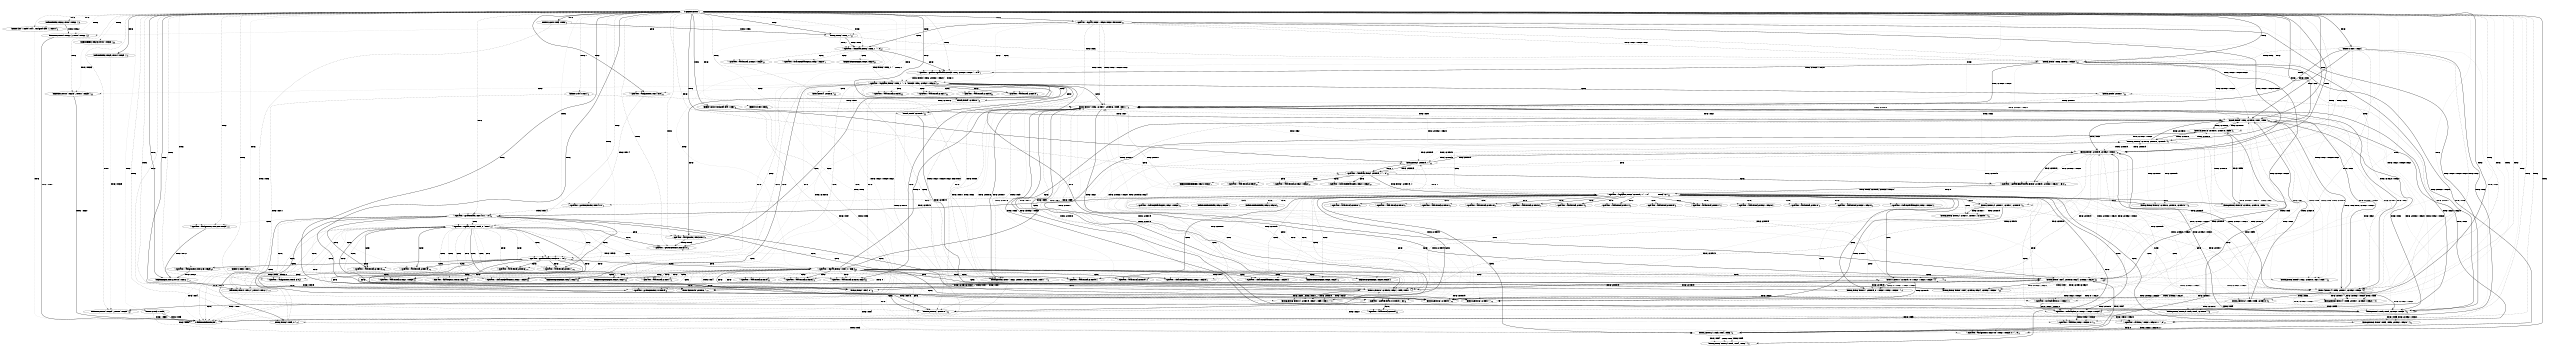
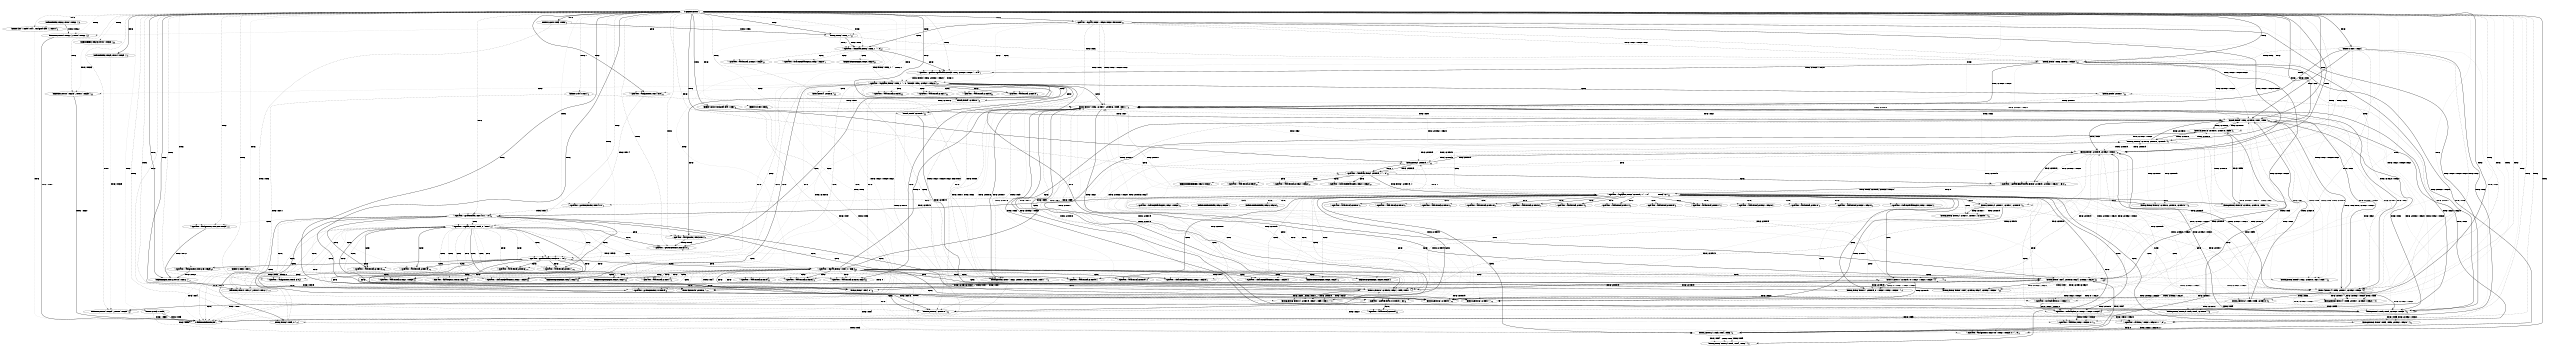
(375, 12) -> none
(916, 296) -> (916, 296)
